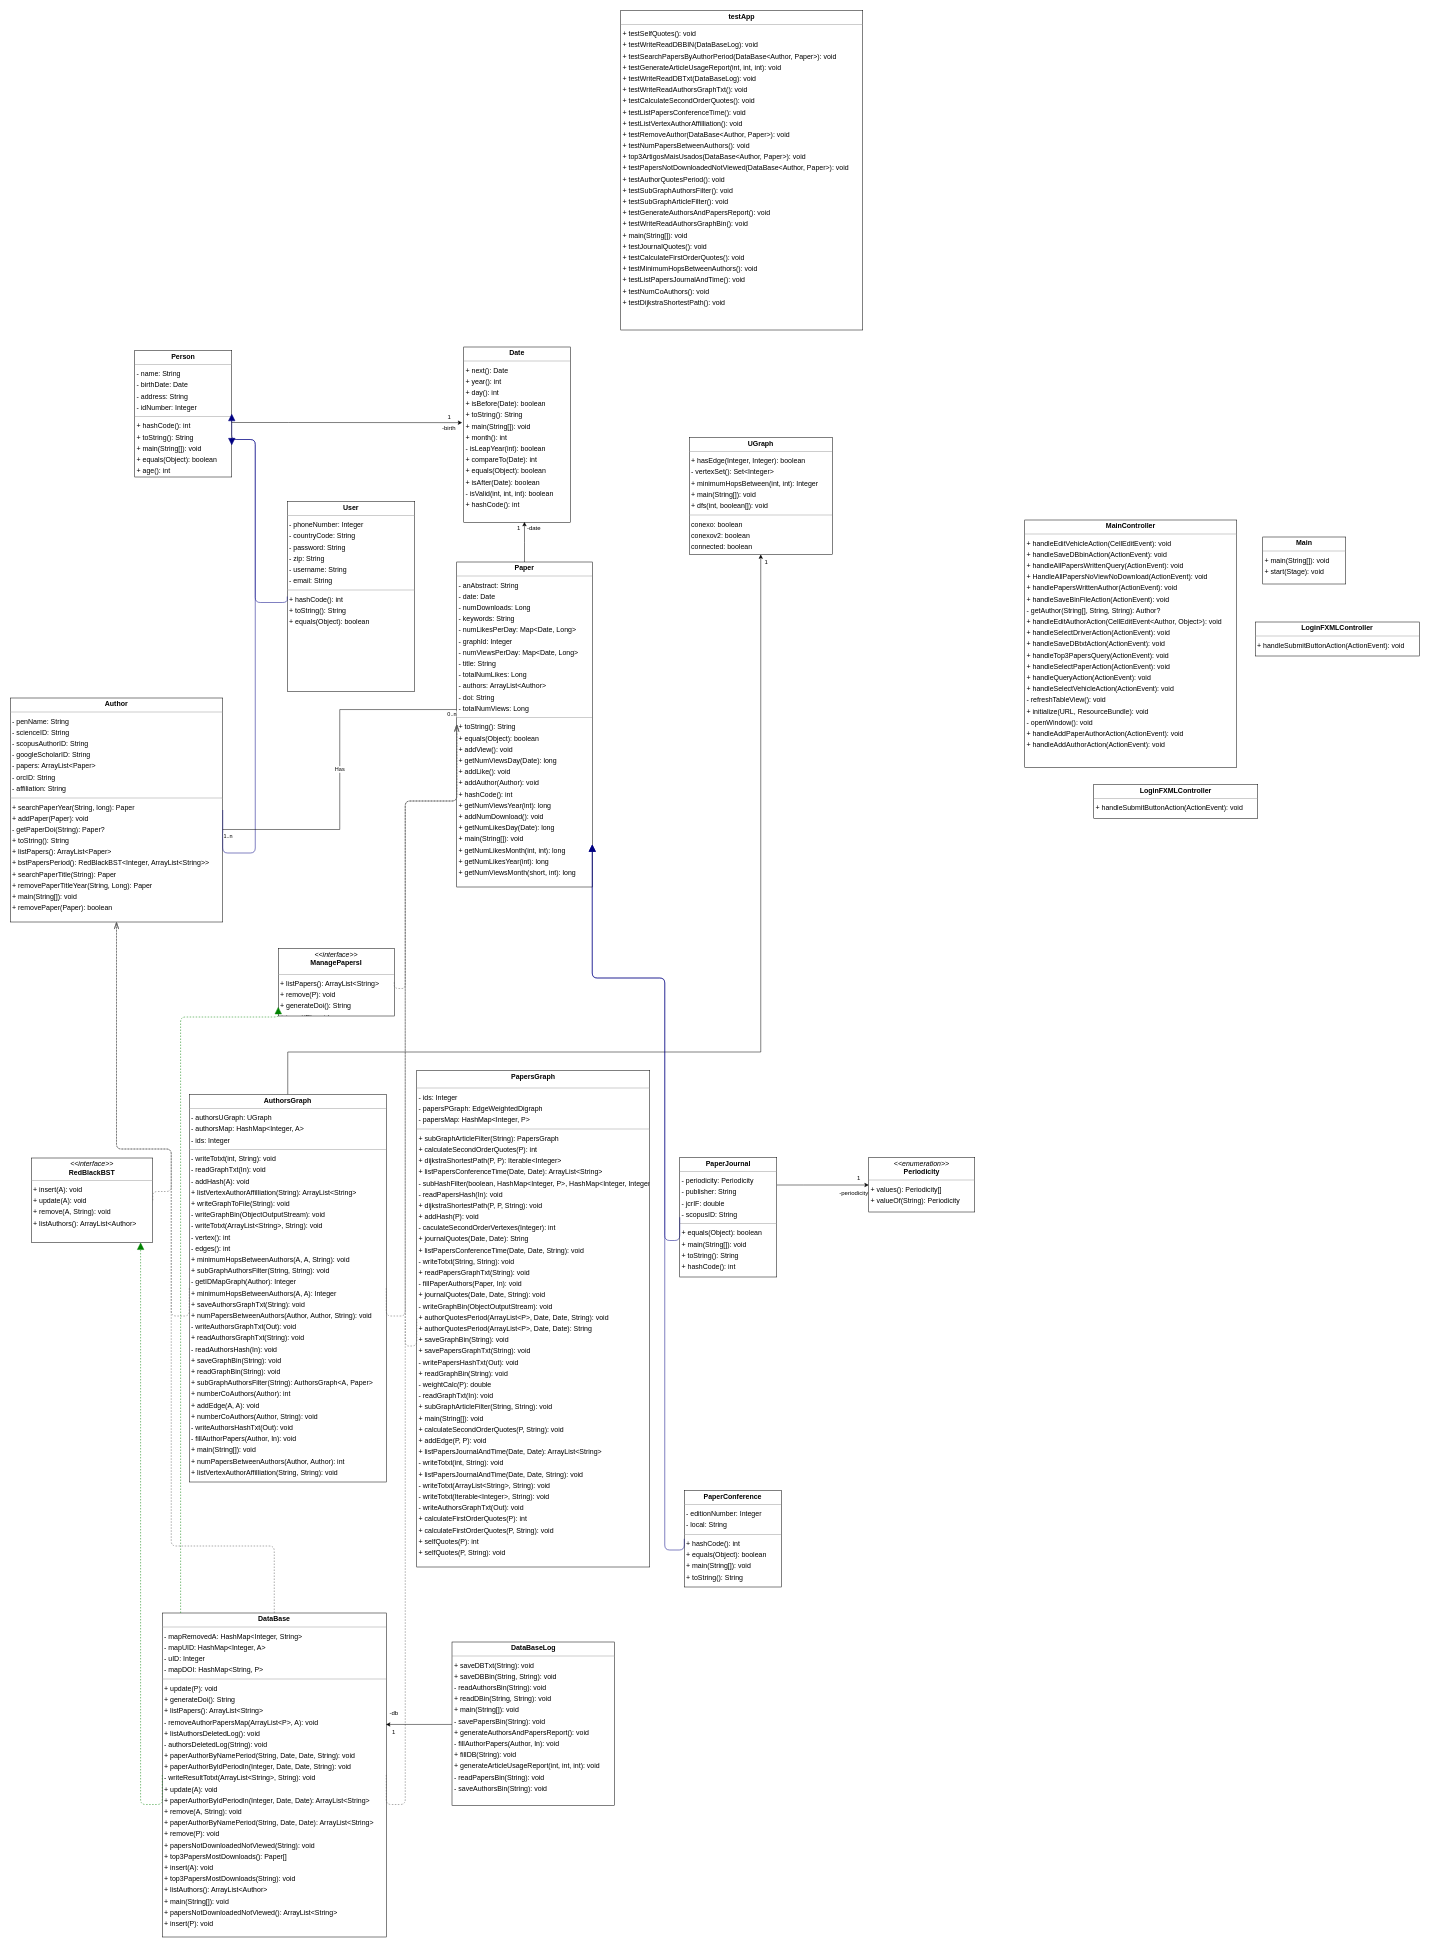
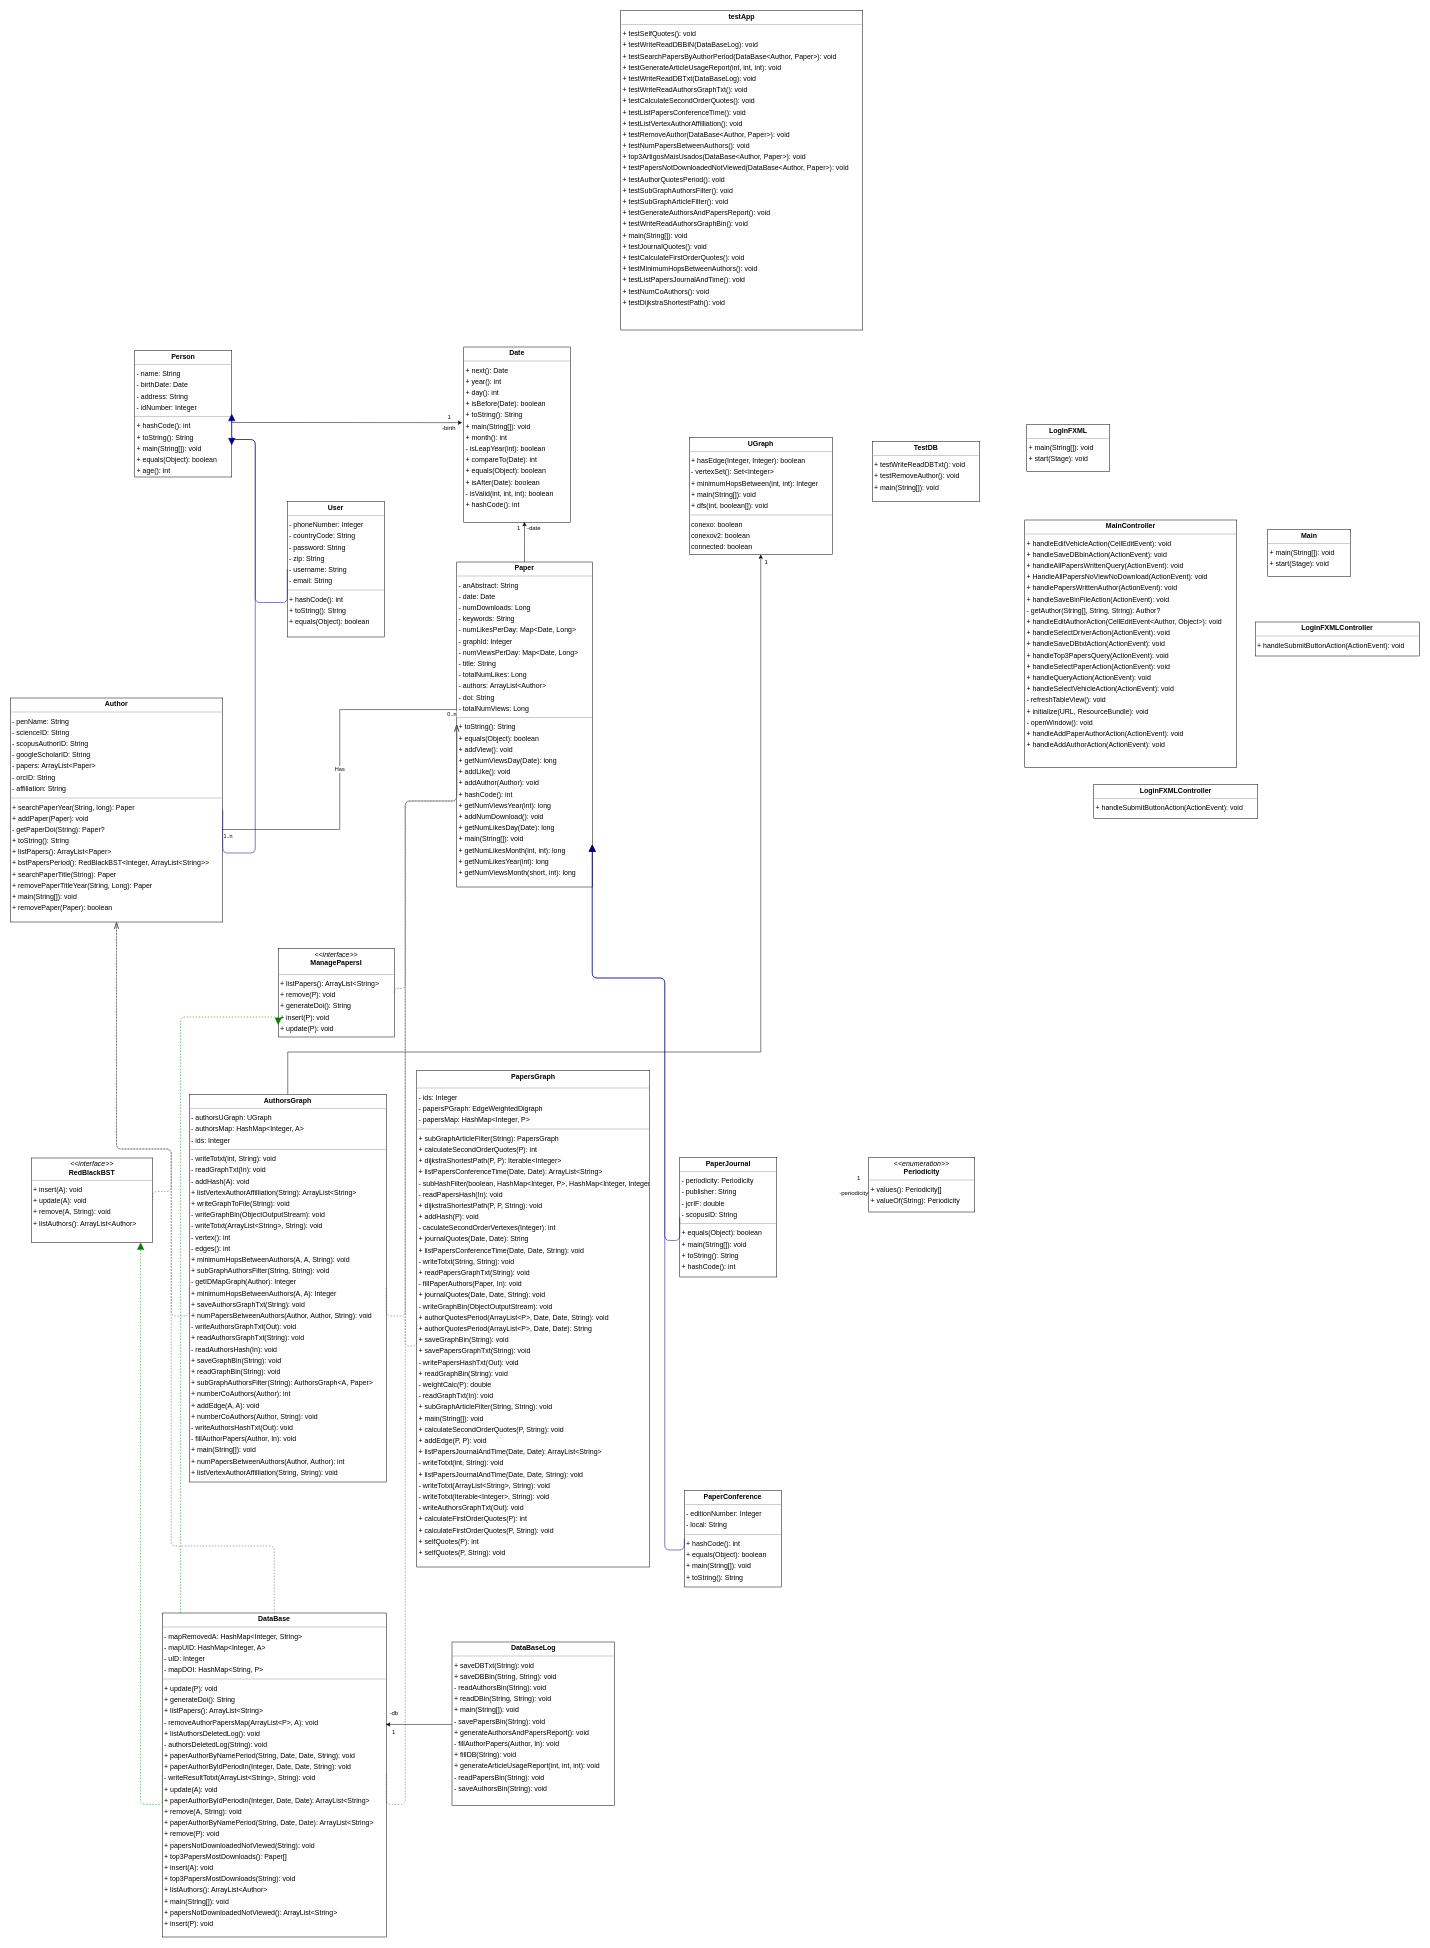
none -> (1068, 448)
none -> (926, 471)
(1304, 560) -> (1309, 553)
(351, 596) -> (336, 569)
(336, 982) -> (336, 993)
(864, 1185) -> none
